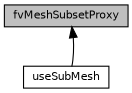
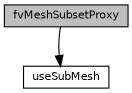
(73, 52) -> (59, 41)
